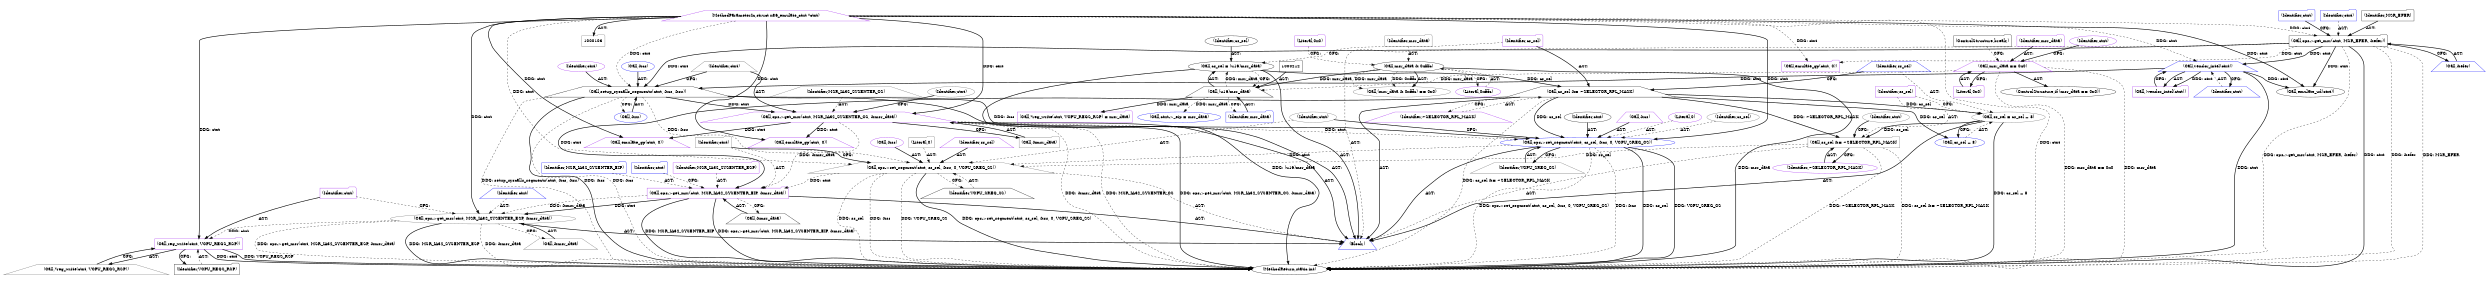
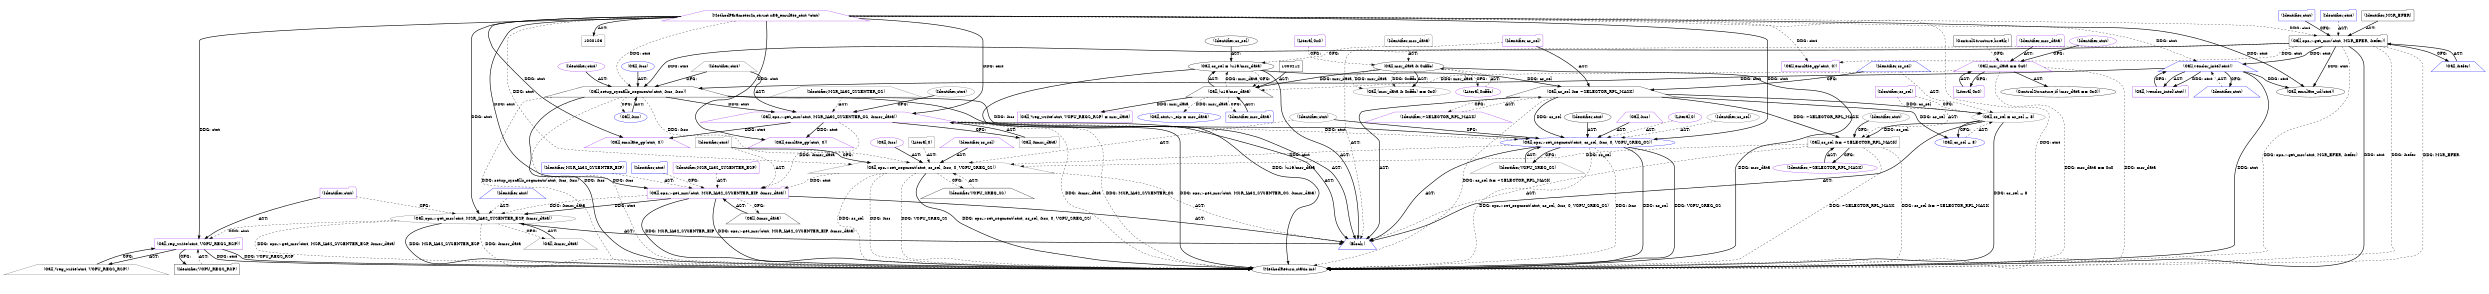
(874, 101) -> (490, 78)
